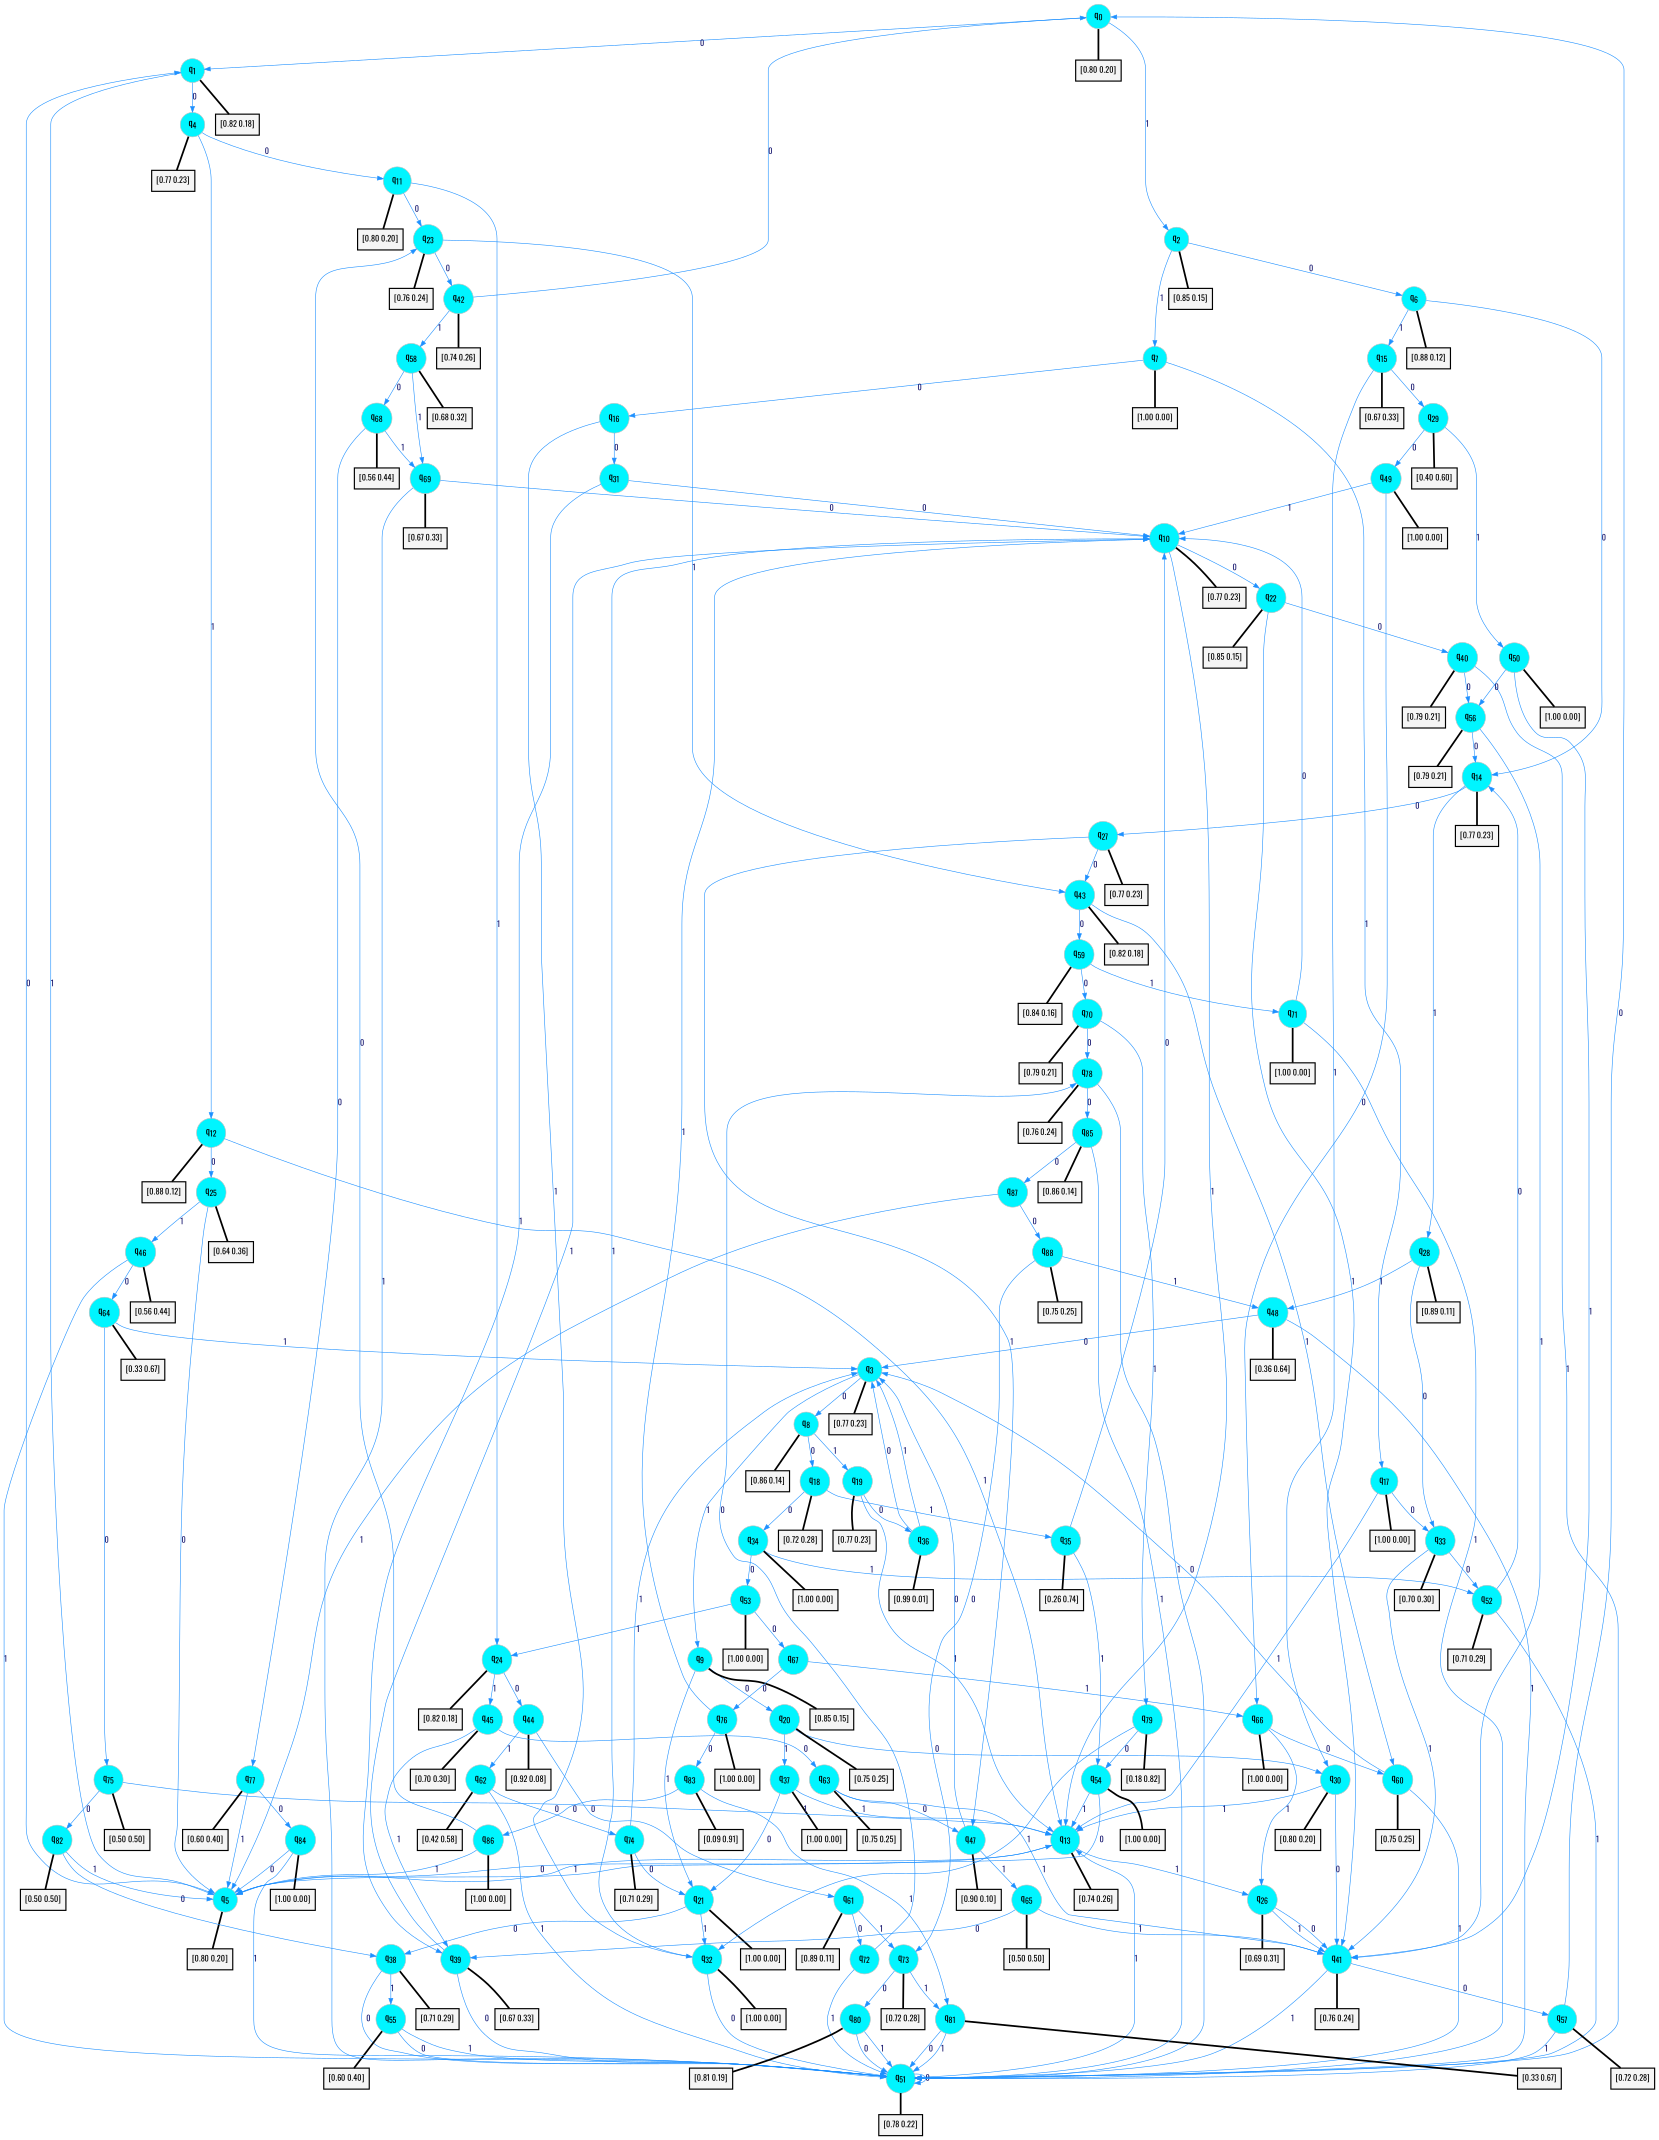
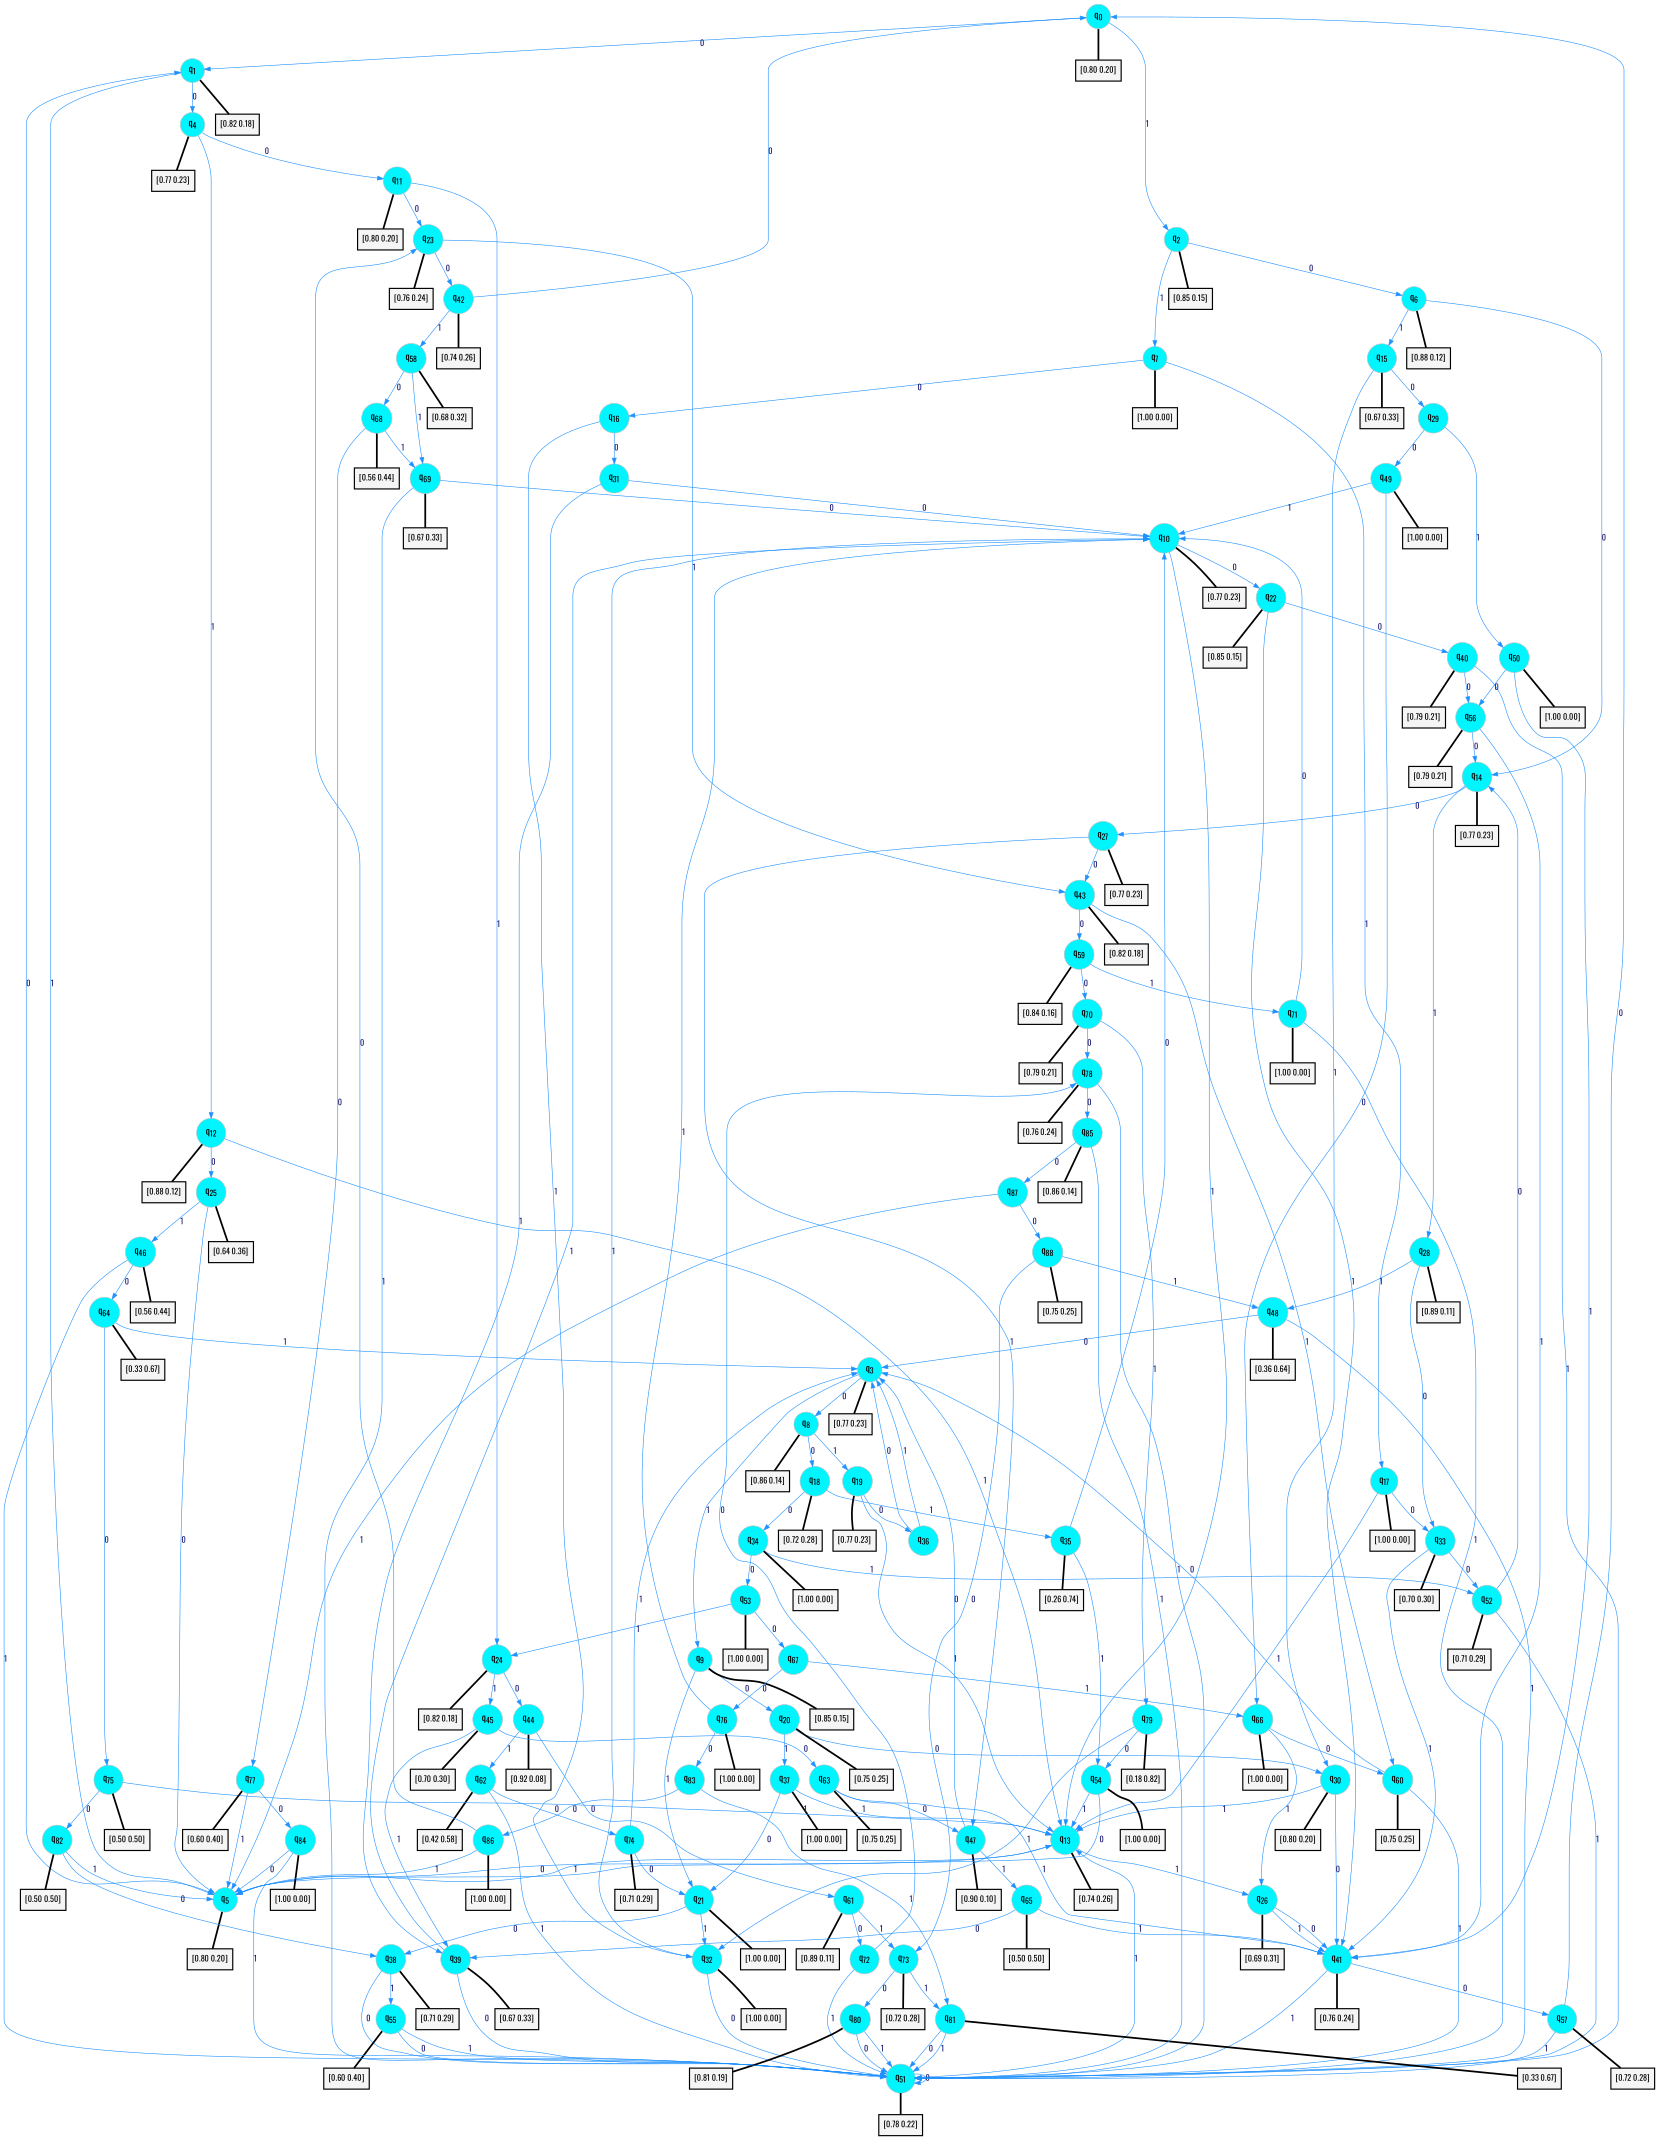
(1434, 478) -> none
(911, 1600) -> none
(721, 1840) -> none
